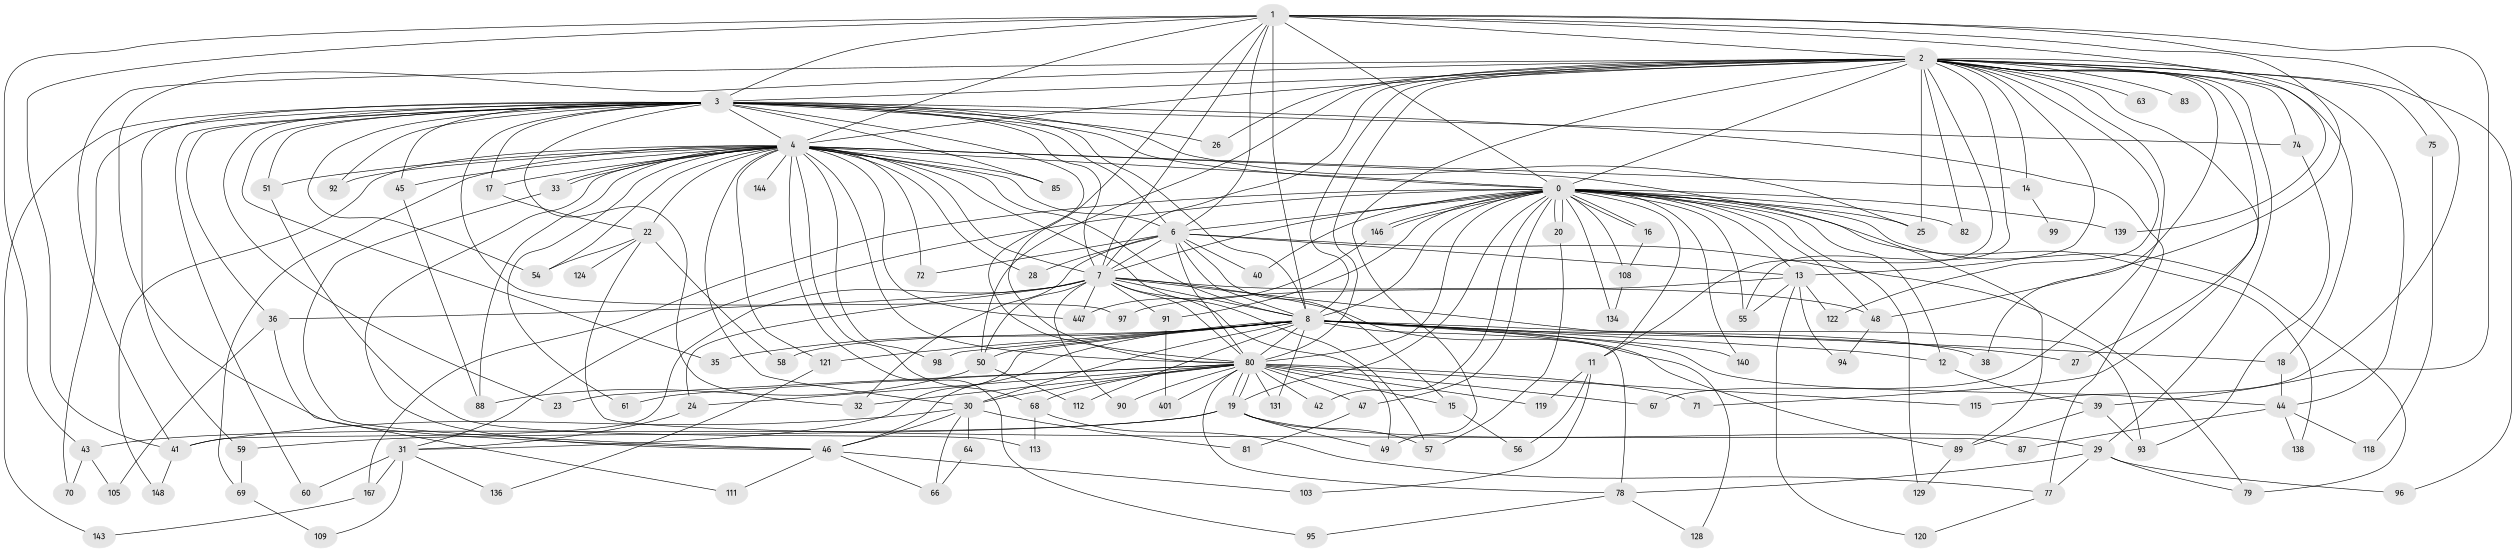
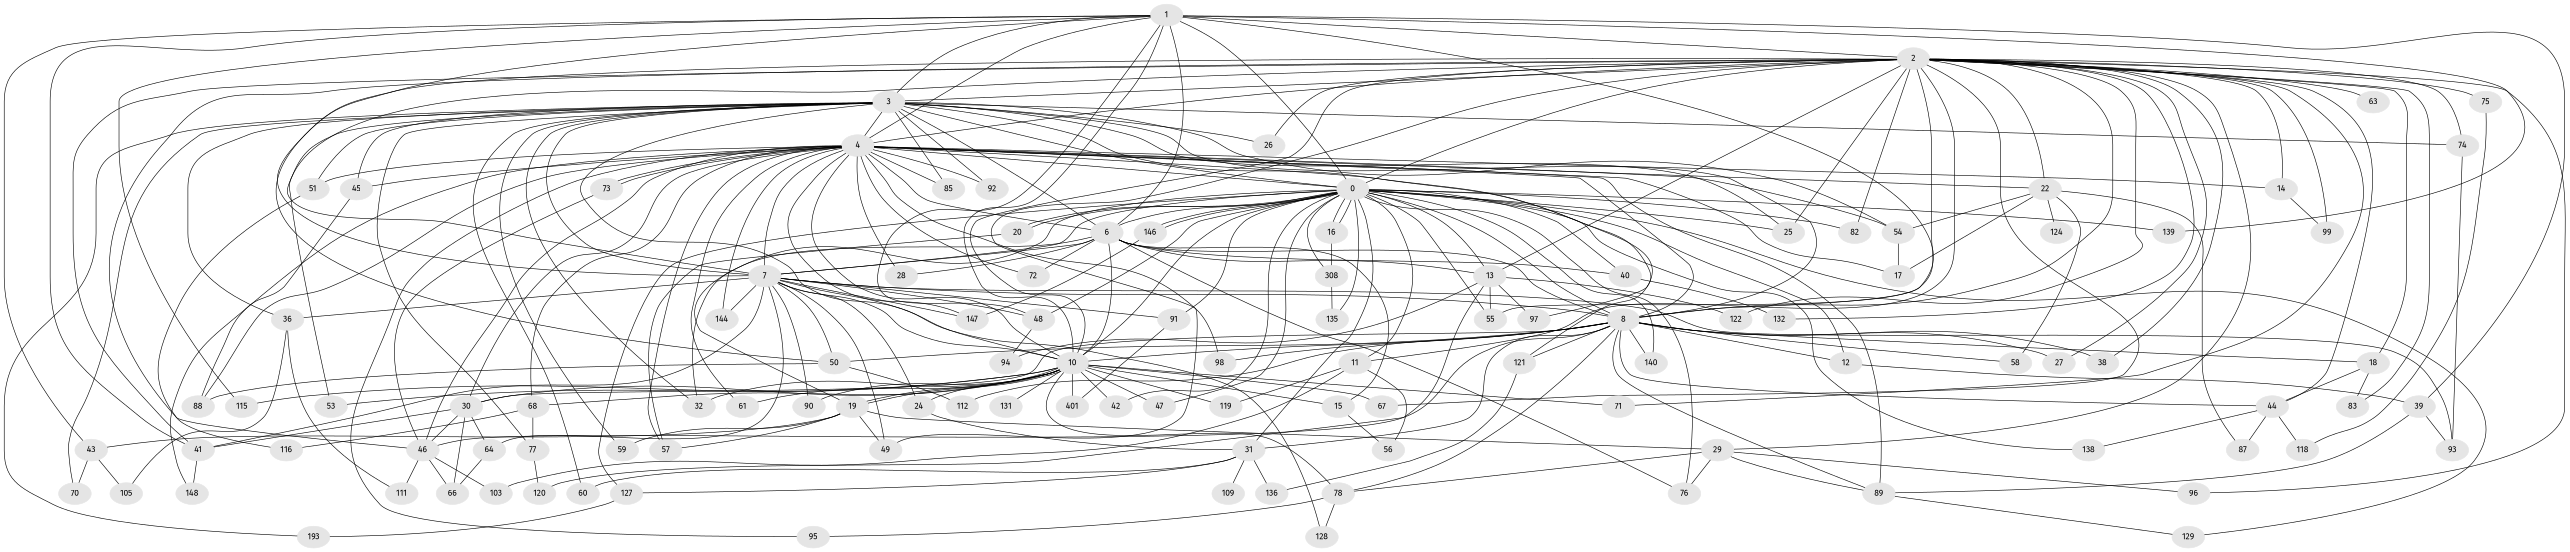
none -> (2271, 91)
none -> (2012, 95)
(534, 125) -> (1898, 254)
(556, 189) -> (607, 189)
(1625, 276) -> (1332, 276)
none -> (743, 298)
(1079, 320) -> (972, 320)
(1613, 320) -> (1332, 320)
none -> (1779, 320)
(715, 363) -> none
(1250, 363) -> (1072, 363)
(1286, 379) -> none
none -> (2363, 385)
(558, 407) -> (331, 407)
none -> (760, 420)
(1035, 450) -> (286, 450)
(1246, 450) -> none
(2073, 472) -> (1796, 476)
(242, 494) -> none
(369, 494) -> (627, 494)
(2248, 494) -> (1684, 494)
(99, 537) -> (314, 537)
